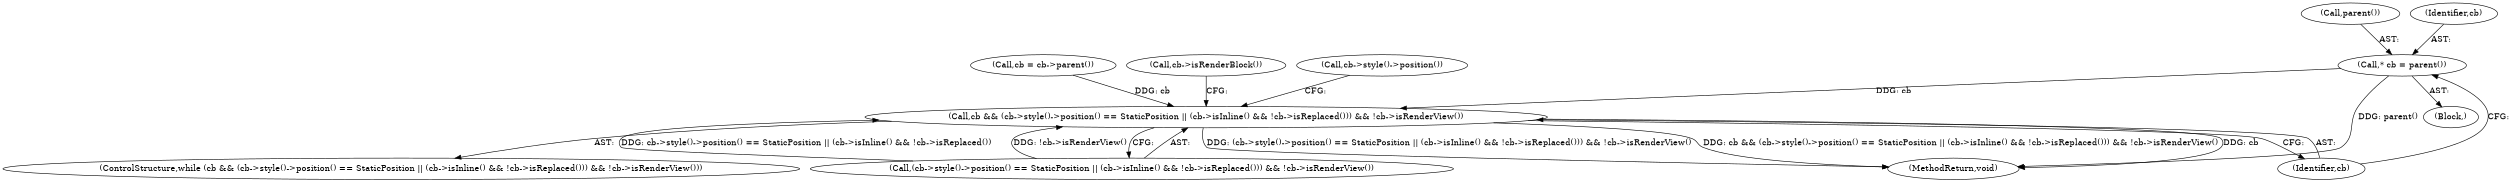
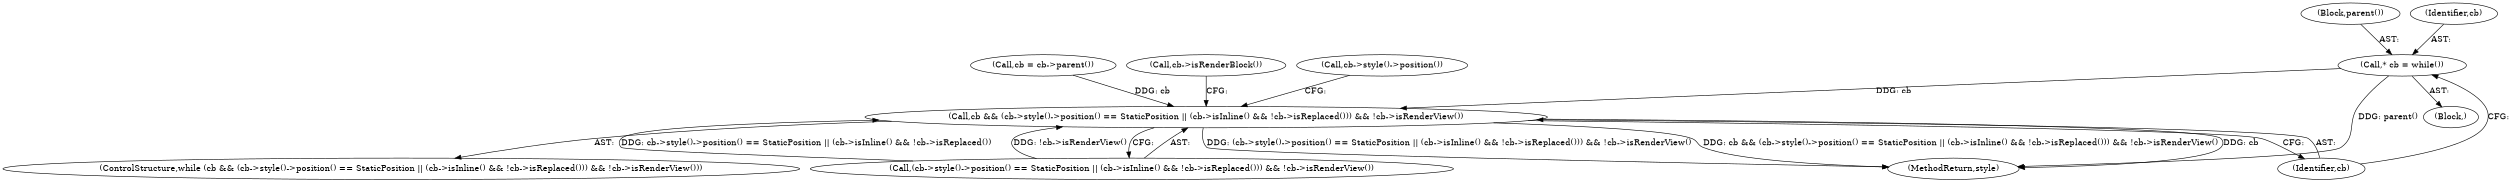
(2350, 14) -> (2350, 14)
(2402, 65) -> (2402, 65)
(1953, 169) -> (1953, 169)
